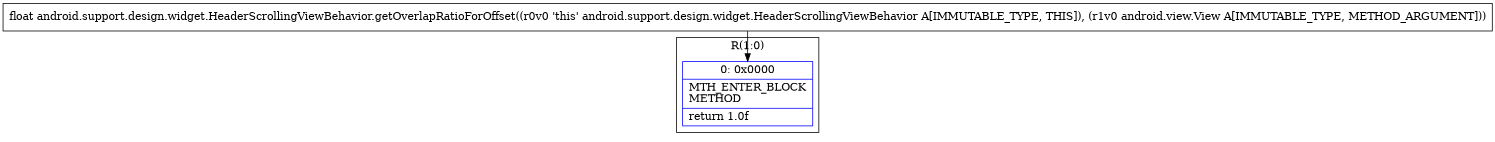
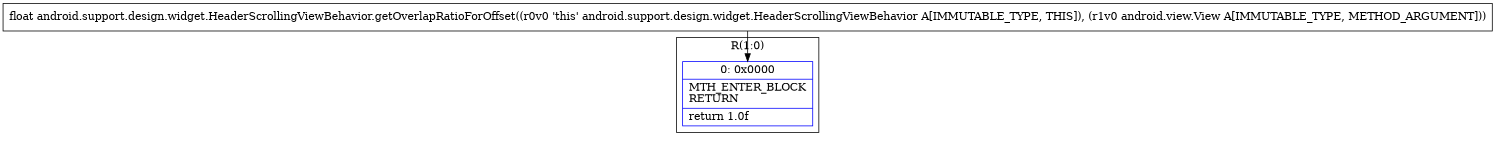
(715, 99) -> (714, 99)
